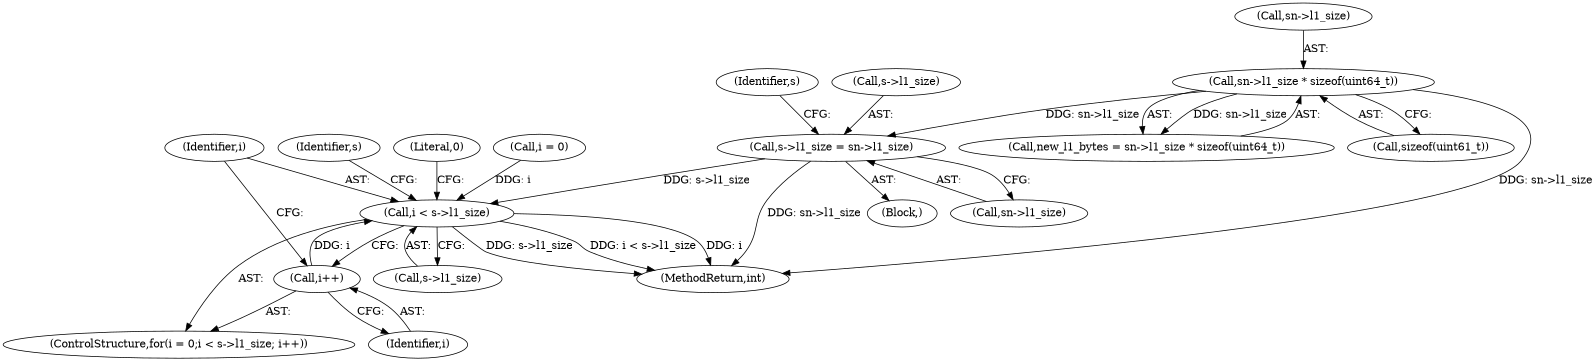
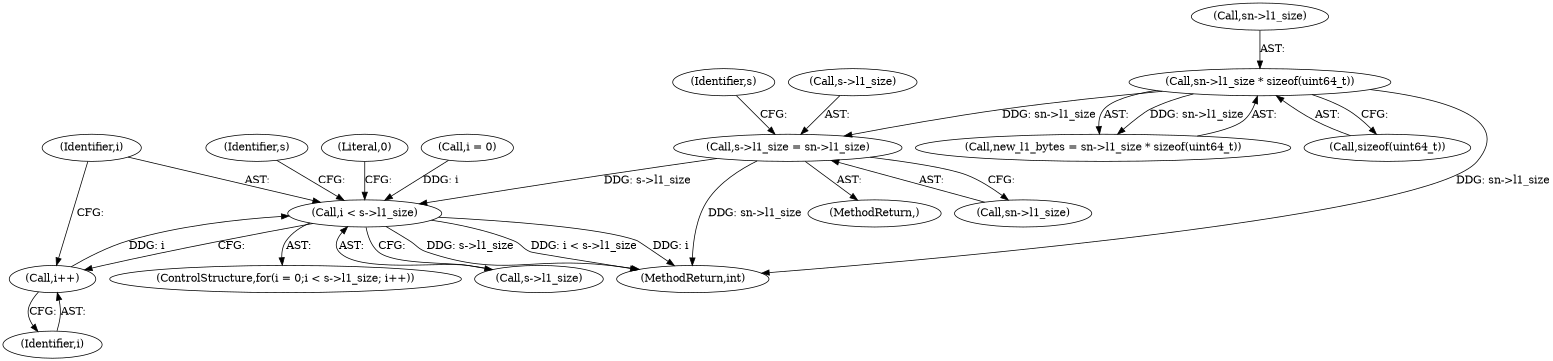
(1431, 148) -> (1387, 148)
(902, 213) -> (875, 213)
(257, 310) -> none
